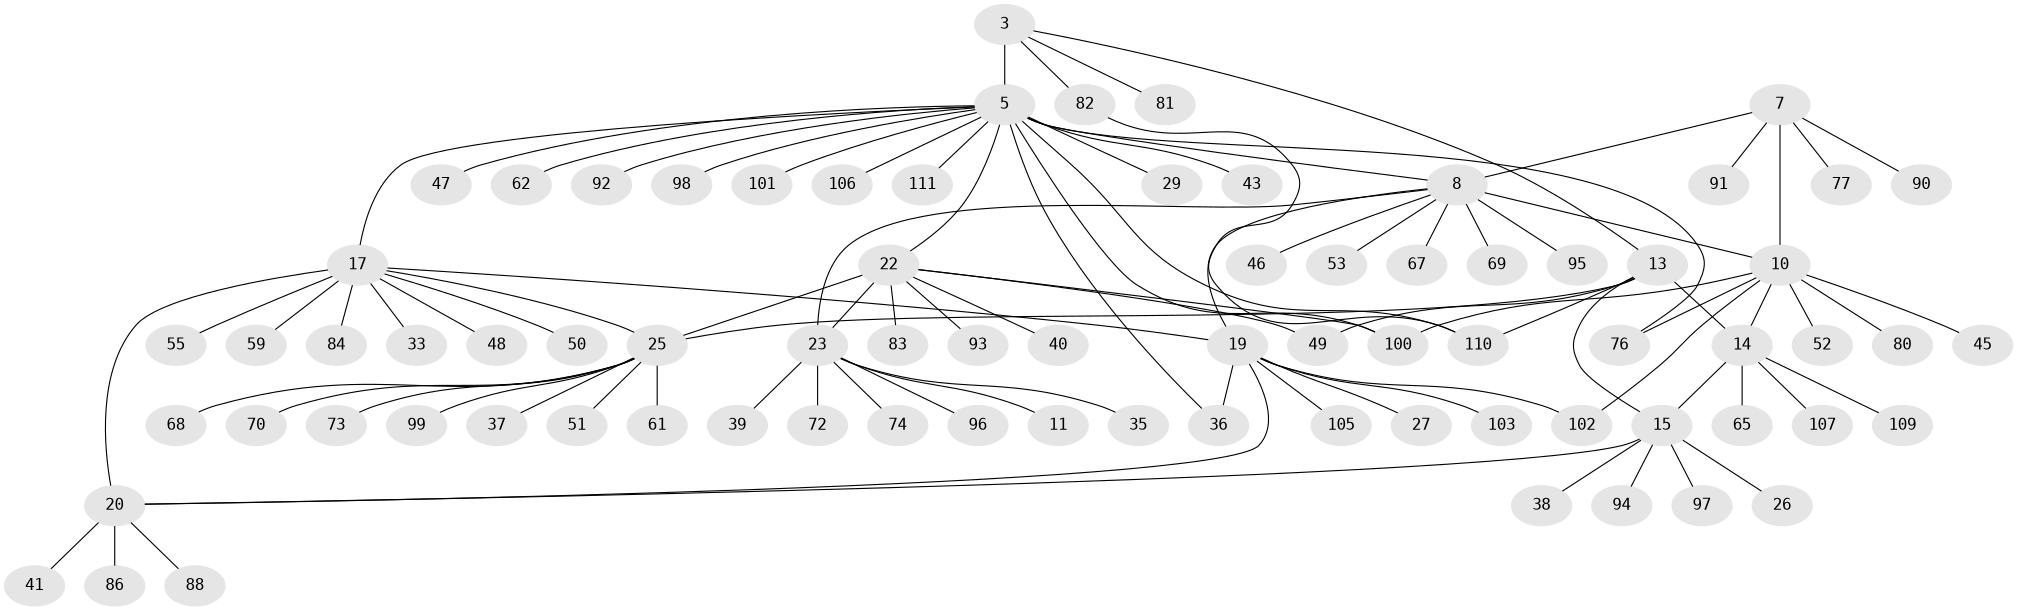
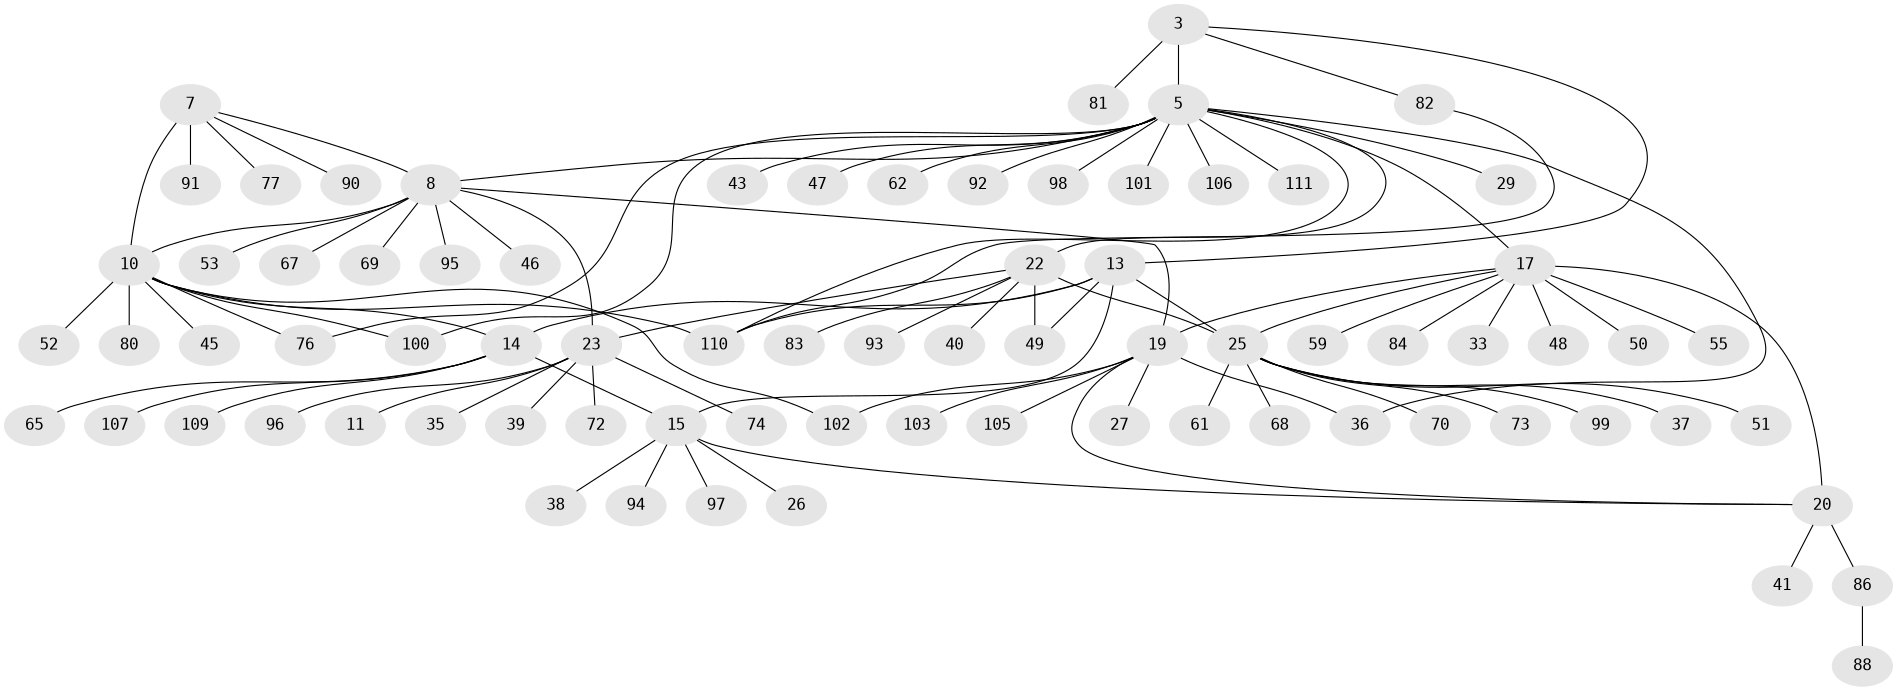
(1148, 297) -> none
none -> (421, 307)
(155, 546) -> (1862, 626)
